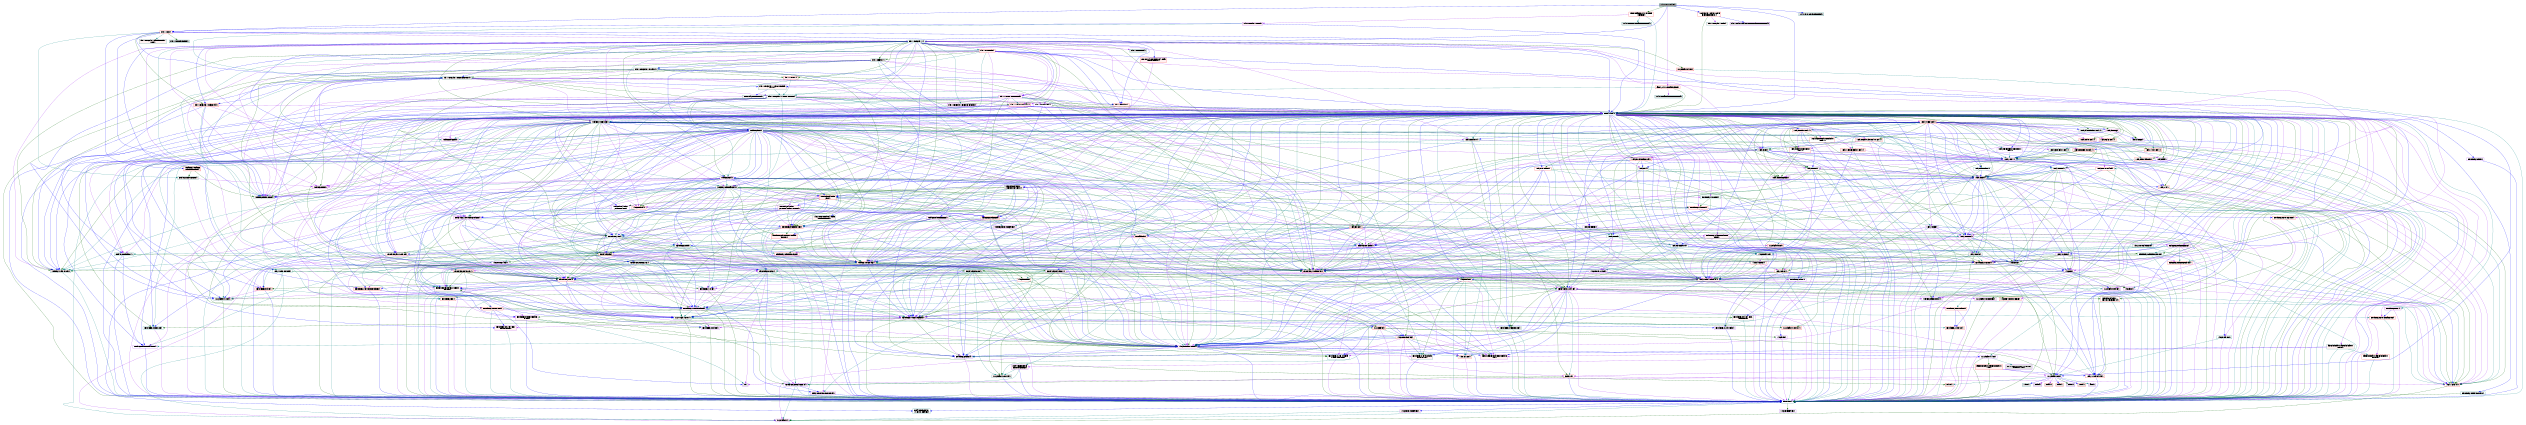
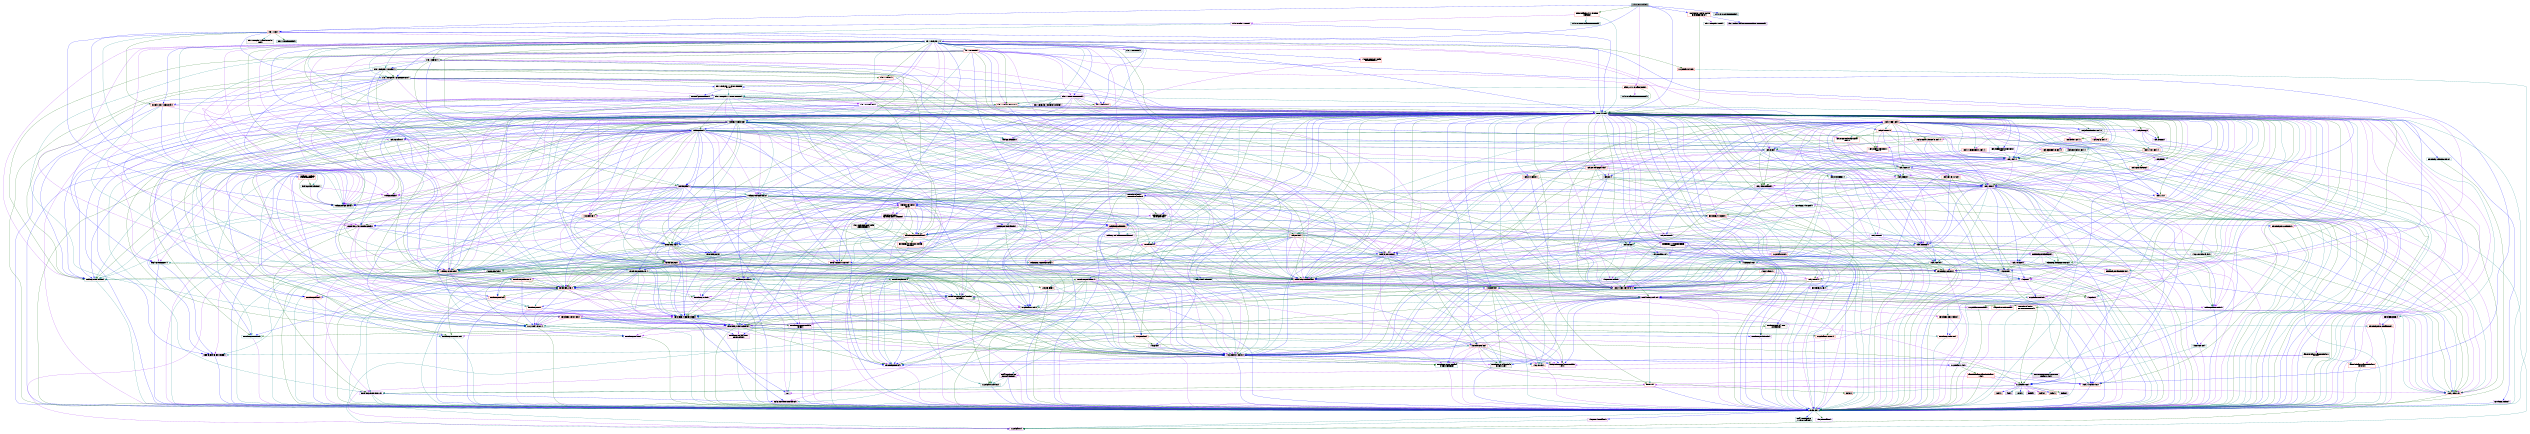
(1153, 60) -> (1371, 60)
(206, 105) -> (162, 105)
(1802, 131) -> (1884, 131)
(1786, 132) -> (1904, 171)
(1957, 144) -> none
(1896, 167) -> (1914, 165)
(1616, 193) -> (2349, 122)
(613, 227) -> (780, 261)
(1005, 227) -> (1120, 236)
(211, 242) -> (312, 198)
(1653, 249) -> (850, 269)
(367, 289) -> (313, 298)
none -> (593, 295)
(1347, 340) -> (1191, 351)
(212, 402) -> (1591, 236)
